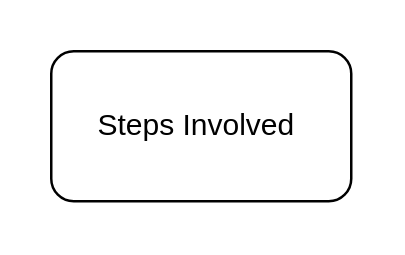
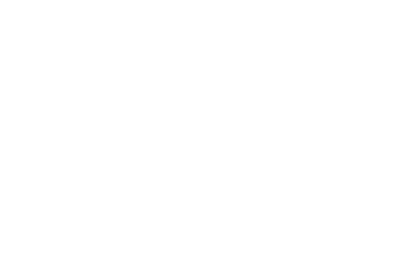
(201, 126) -> none
